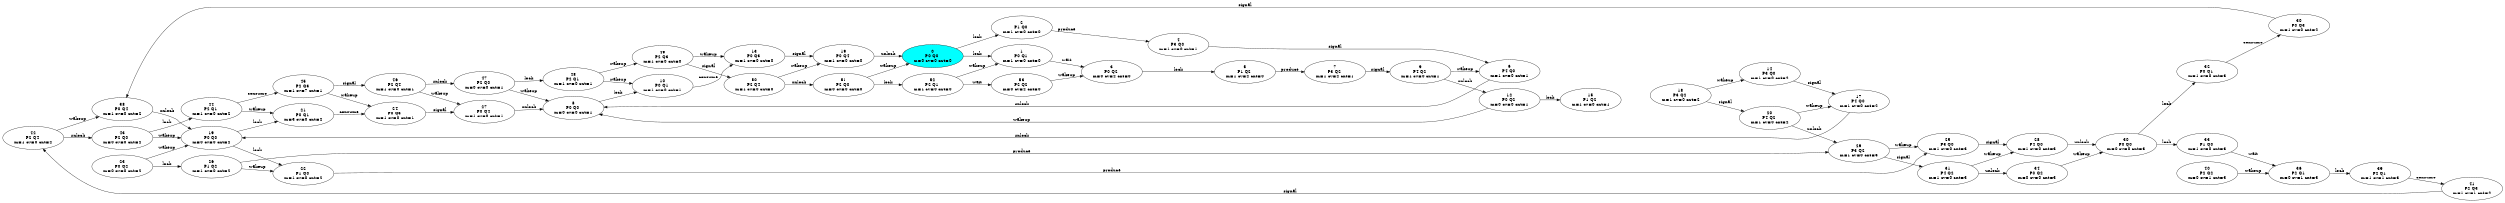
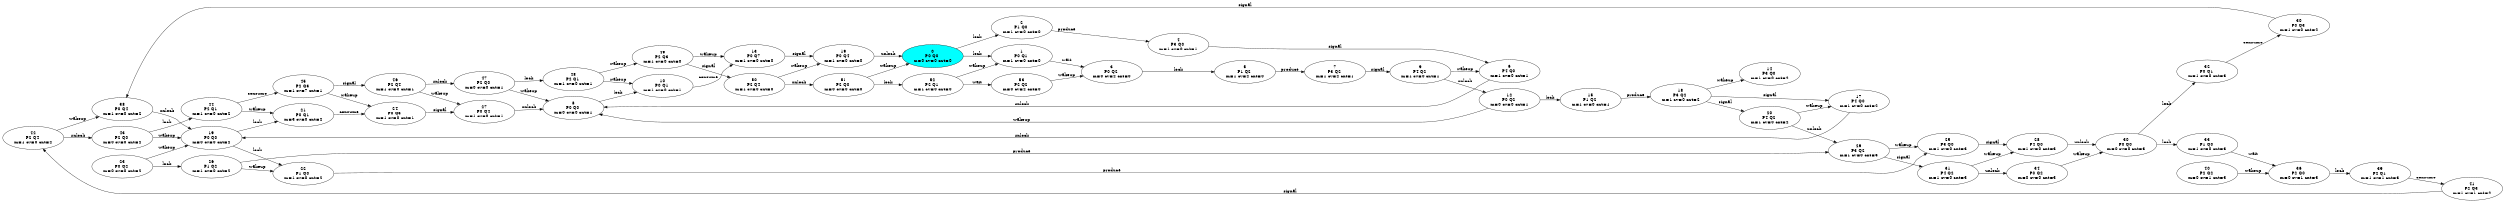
(754, 56) -> (754, 56)
(1813, 87) -> (1768, 98)
none -> (1634, 98)
(2299, 173) -> (2299, 173)
